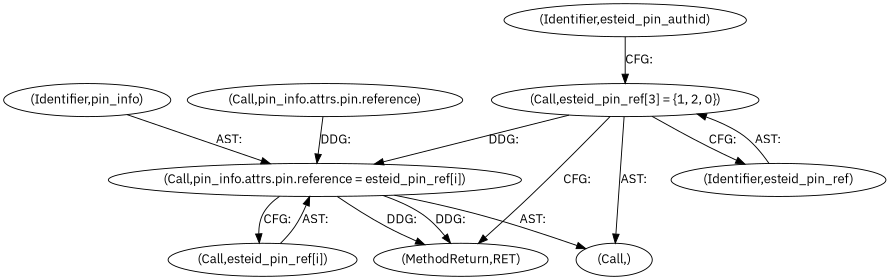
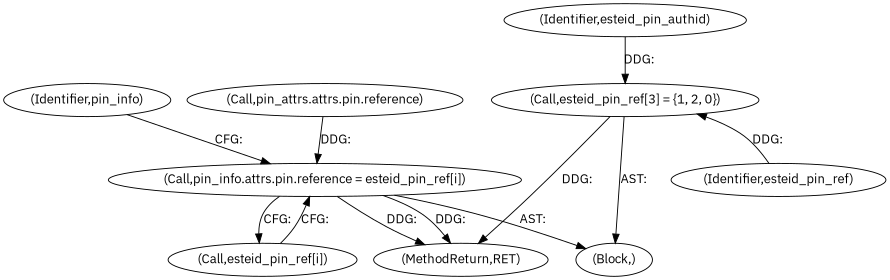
(641, 60) -> (641, 60)
(325, 100) -> (325, 100)
(476, 138) -> none
(694, 139) -> none
(230, 140) -> (230, 140)
(769, 140) -> (769, 140)
(579, 180) -> (579, 180)
(317, 220) -> (317, 220)
(614, 260) -> (614, 260)
